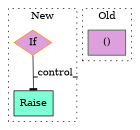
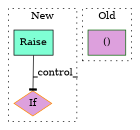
(33, 71) -> (33, 71)
